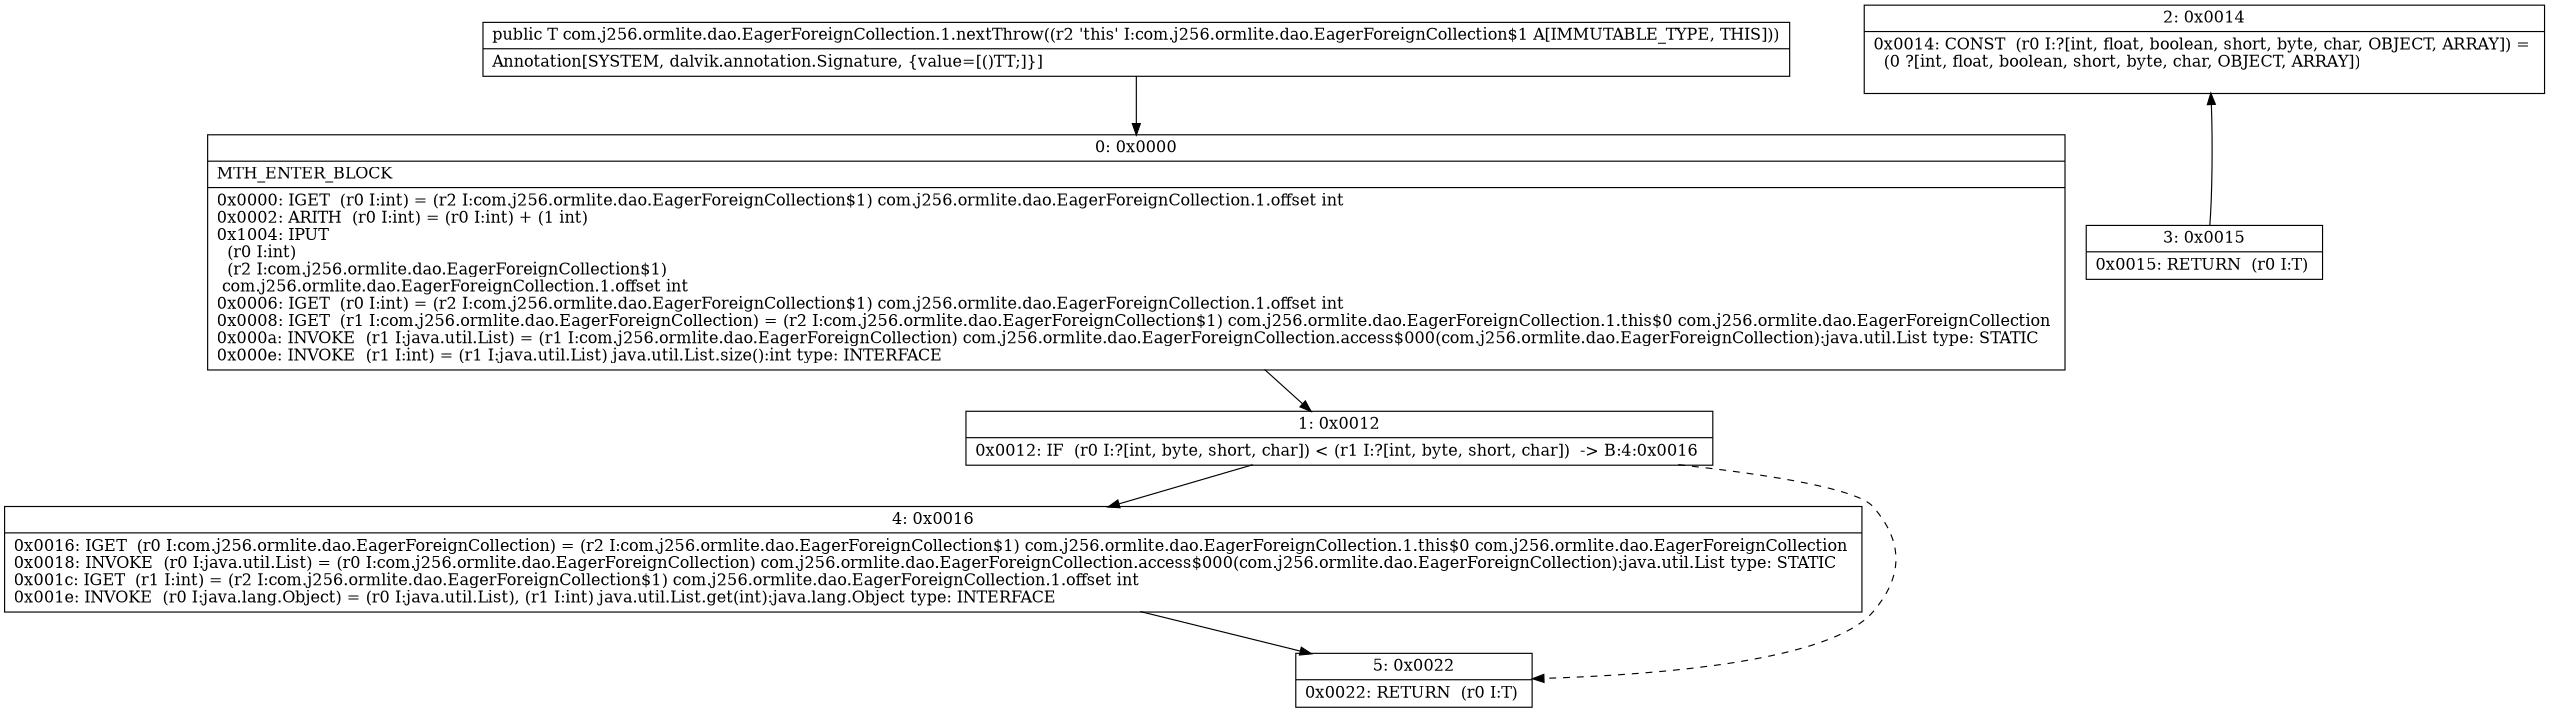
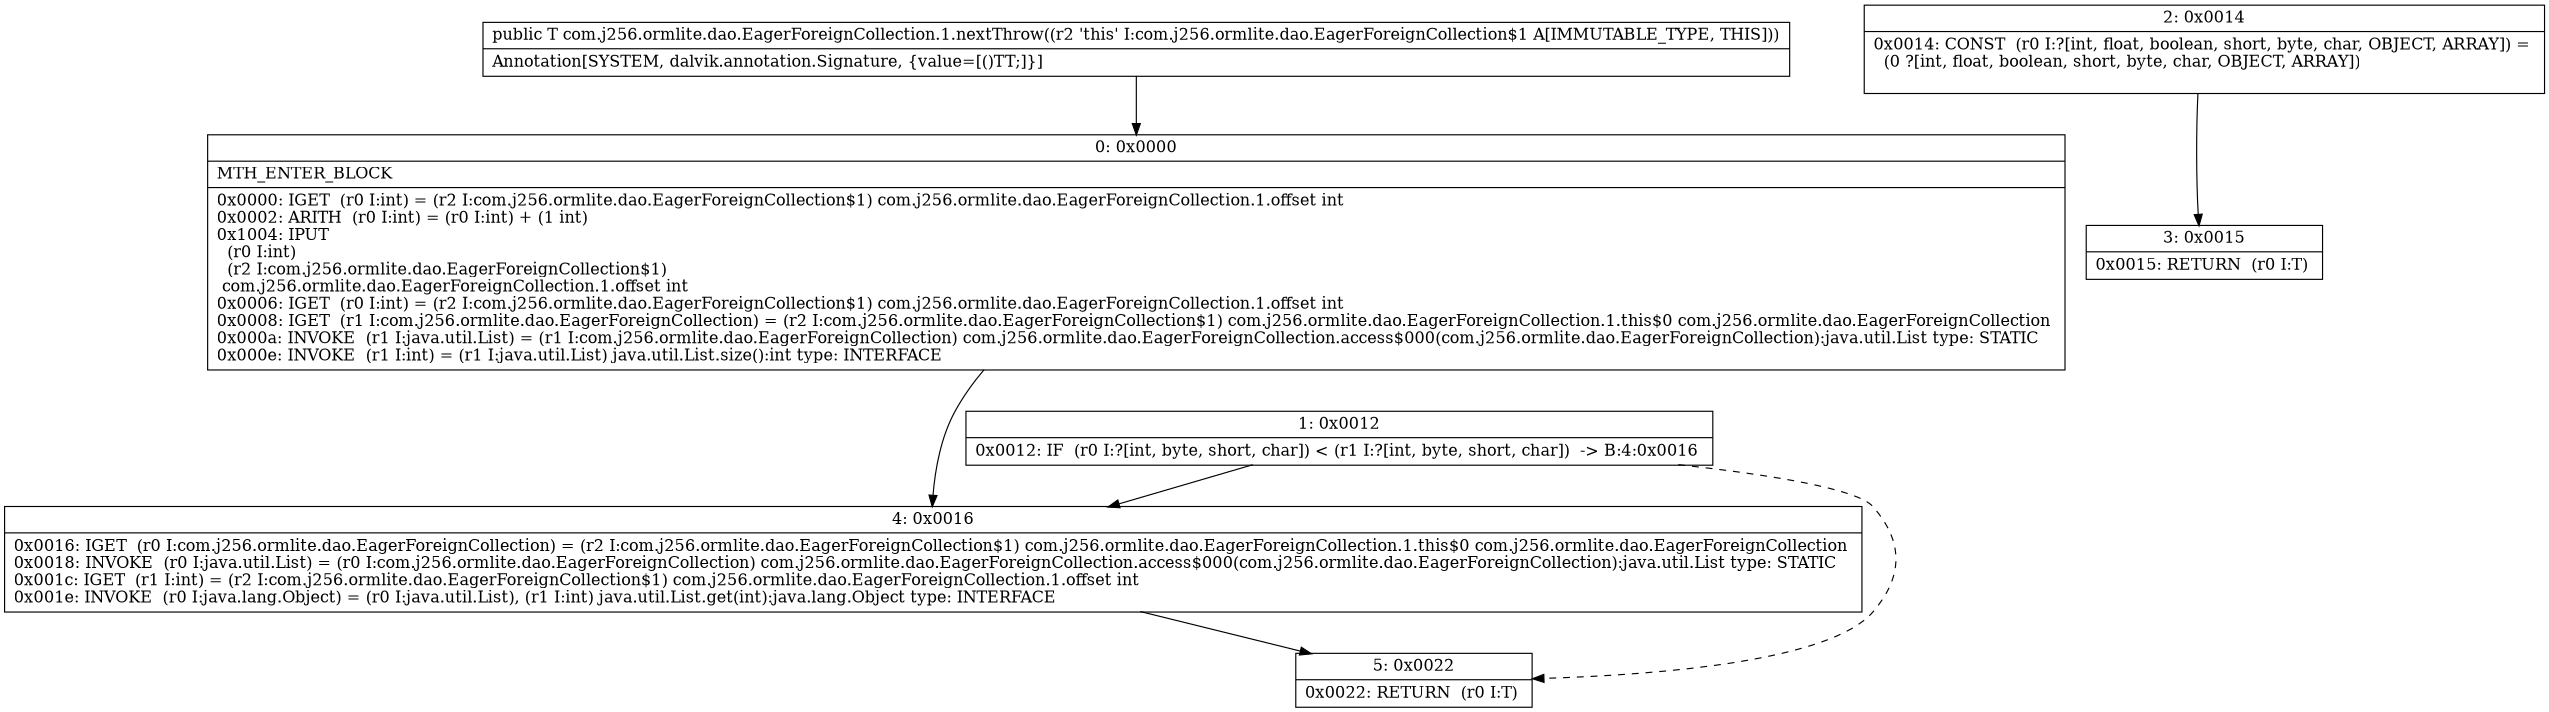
(2212, 165) -> (2197, 154)
(1284, 387) -> (947, 428)
